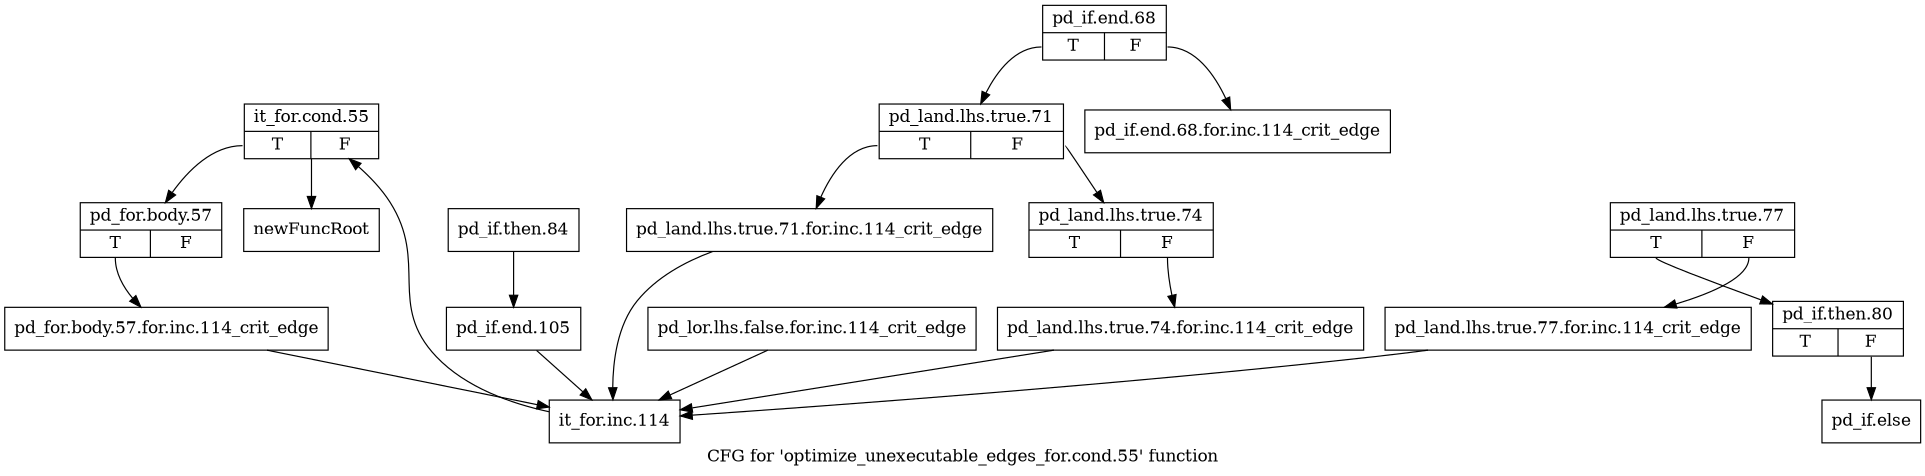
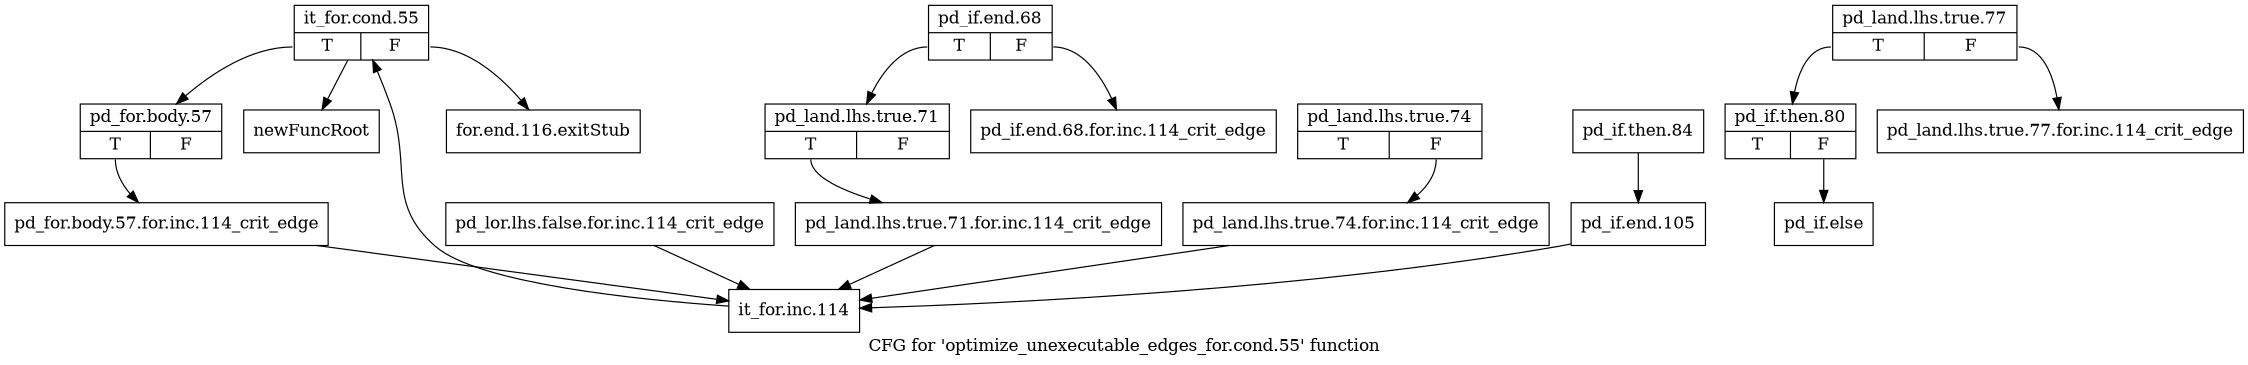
none -> (543, 131)
(1081, 169) -> none
(1061, 387) -> none
